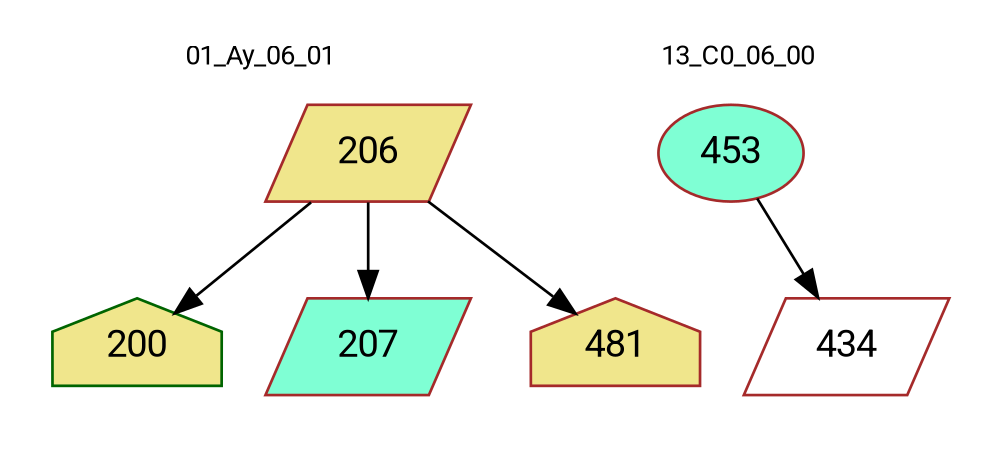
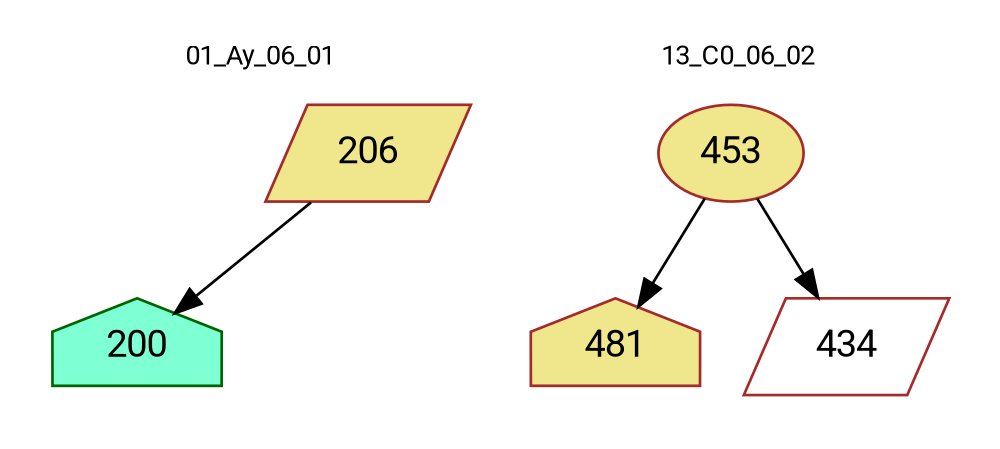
(739, 58) -> (739, 58)
(731, 153) -> (731, 153)
(472, 235) -> (679, 241)
(137, 347) -> (137, 347)
(368, 347) -> none
